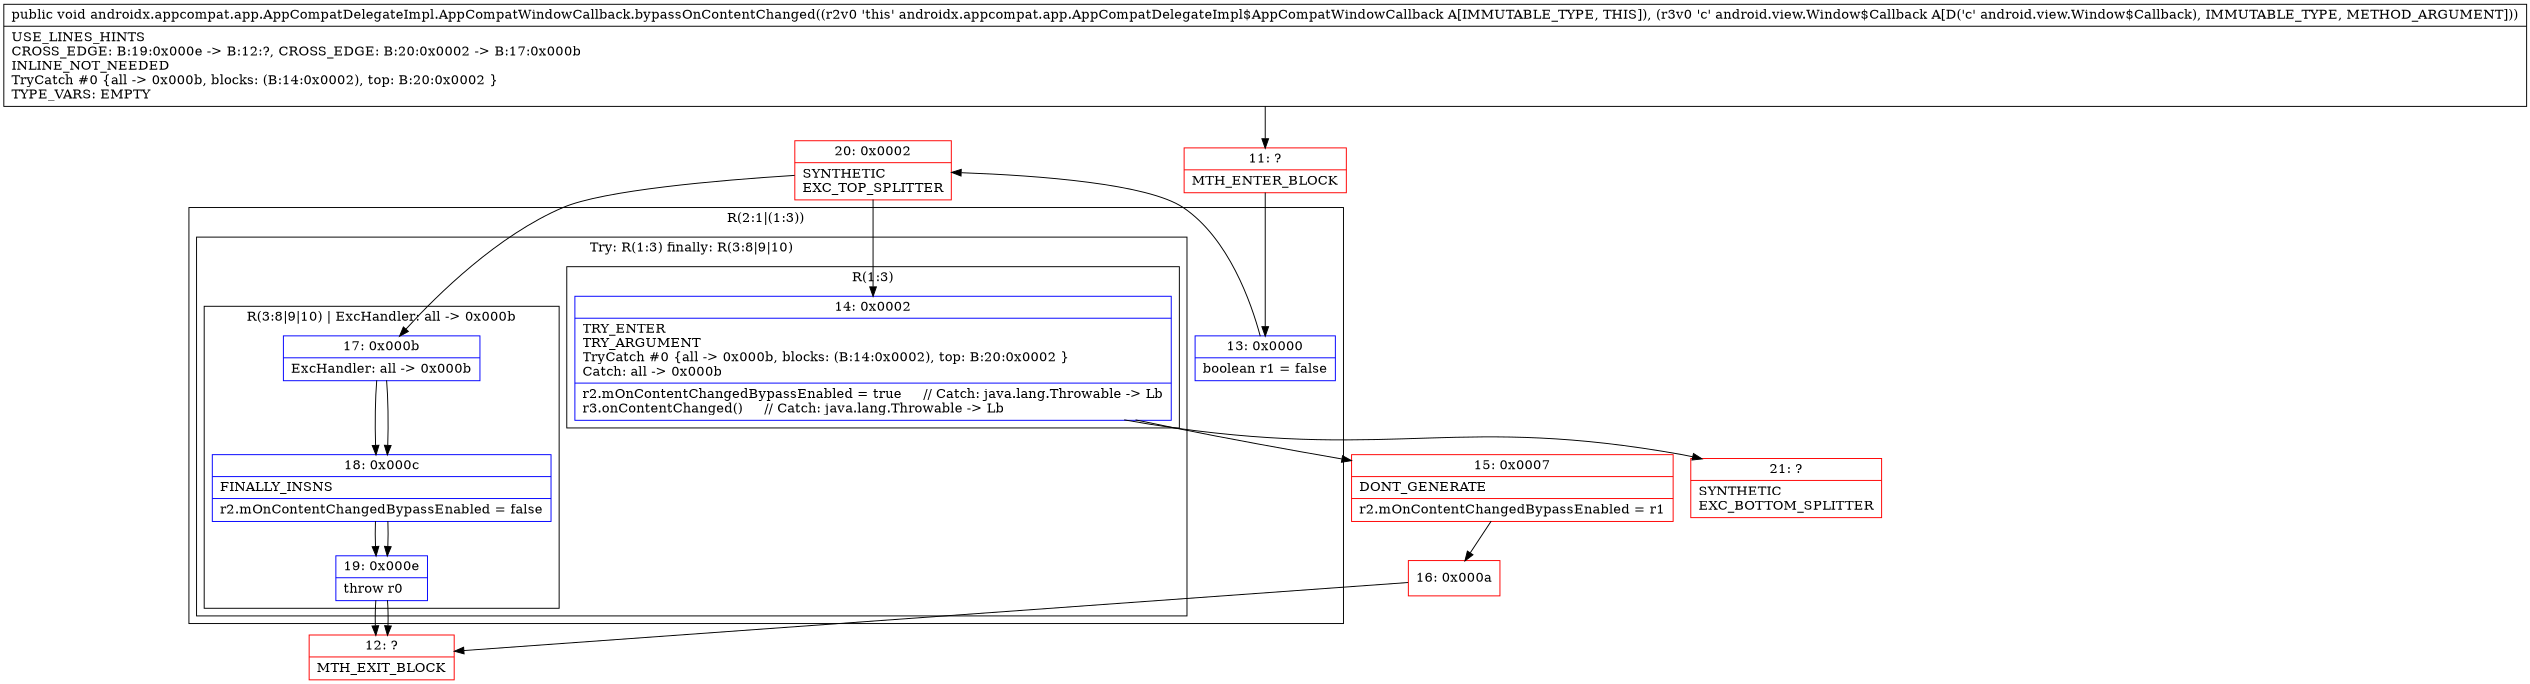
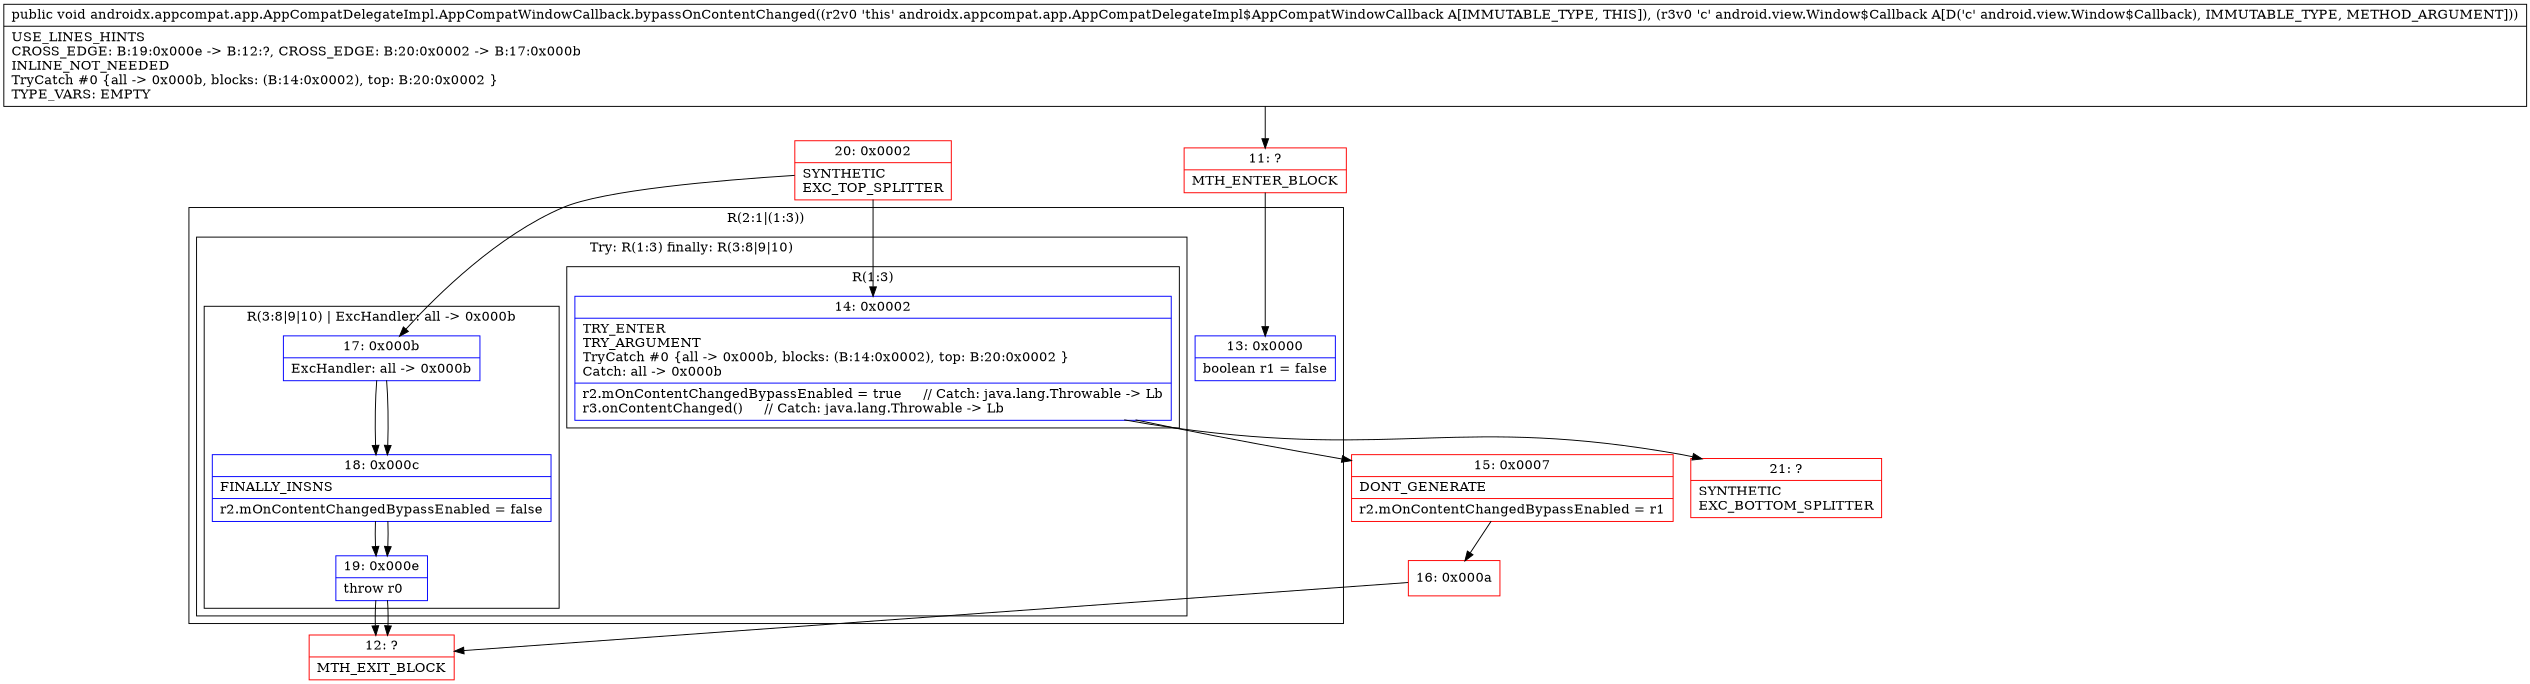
(1149, 194) -> none
